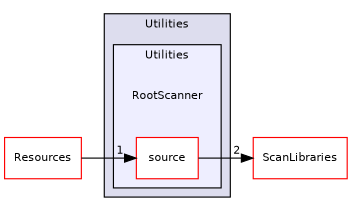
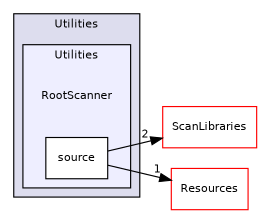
(96, 158) -> (124, 169)
(167, 158) -> (77, 158)
